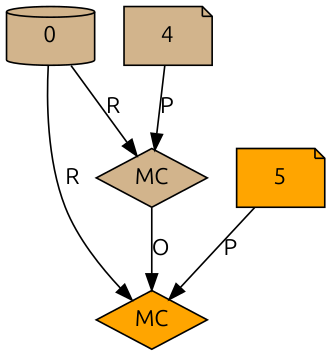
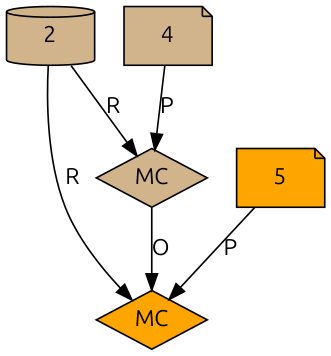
(51, 36) -> (51, 36)
